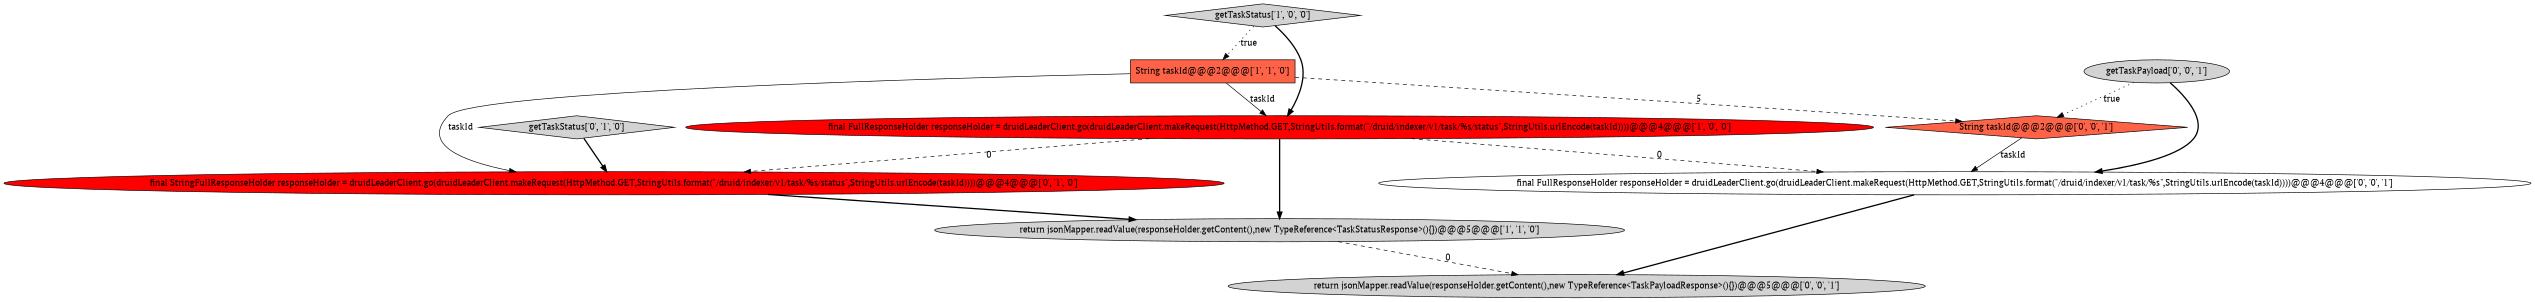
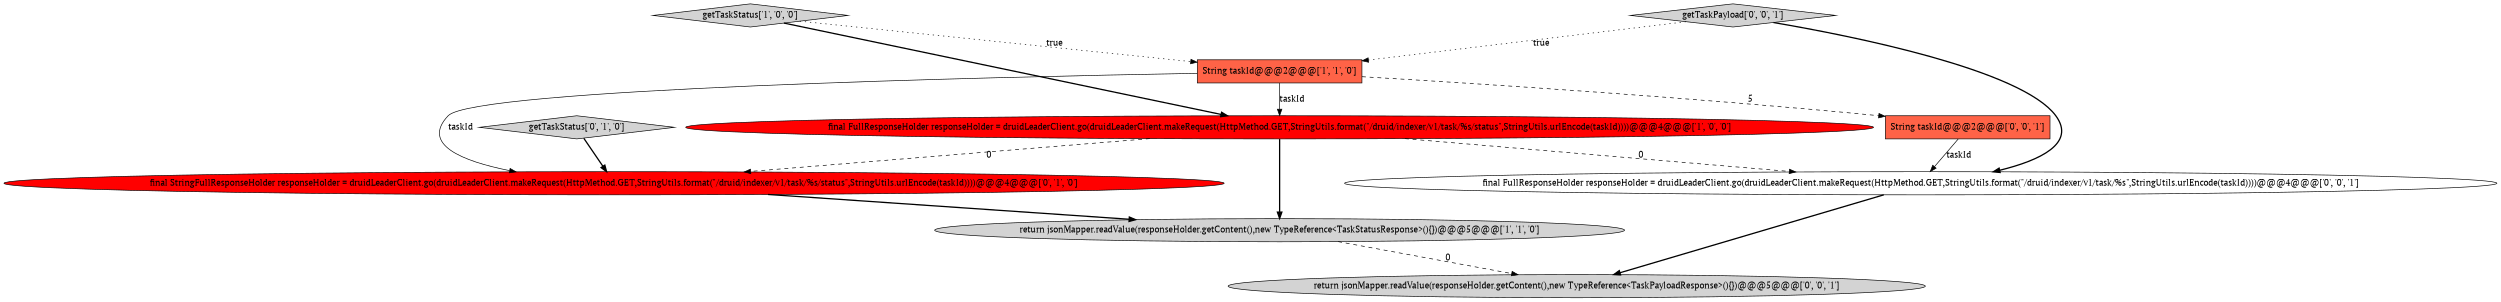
(2157, 71) -> (1733, 15)
(2098, 99) -> (1527, 41)
(2036, 127) -> (1968, 127)
